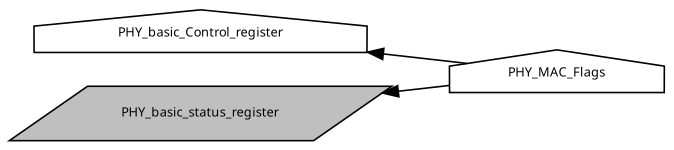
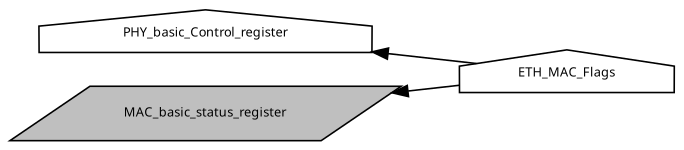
(557, 73) -> (567, 73)
(201, 113) -> (206, 113)
